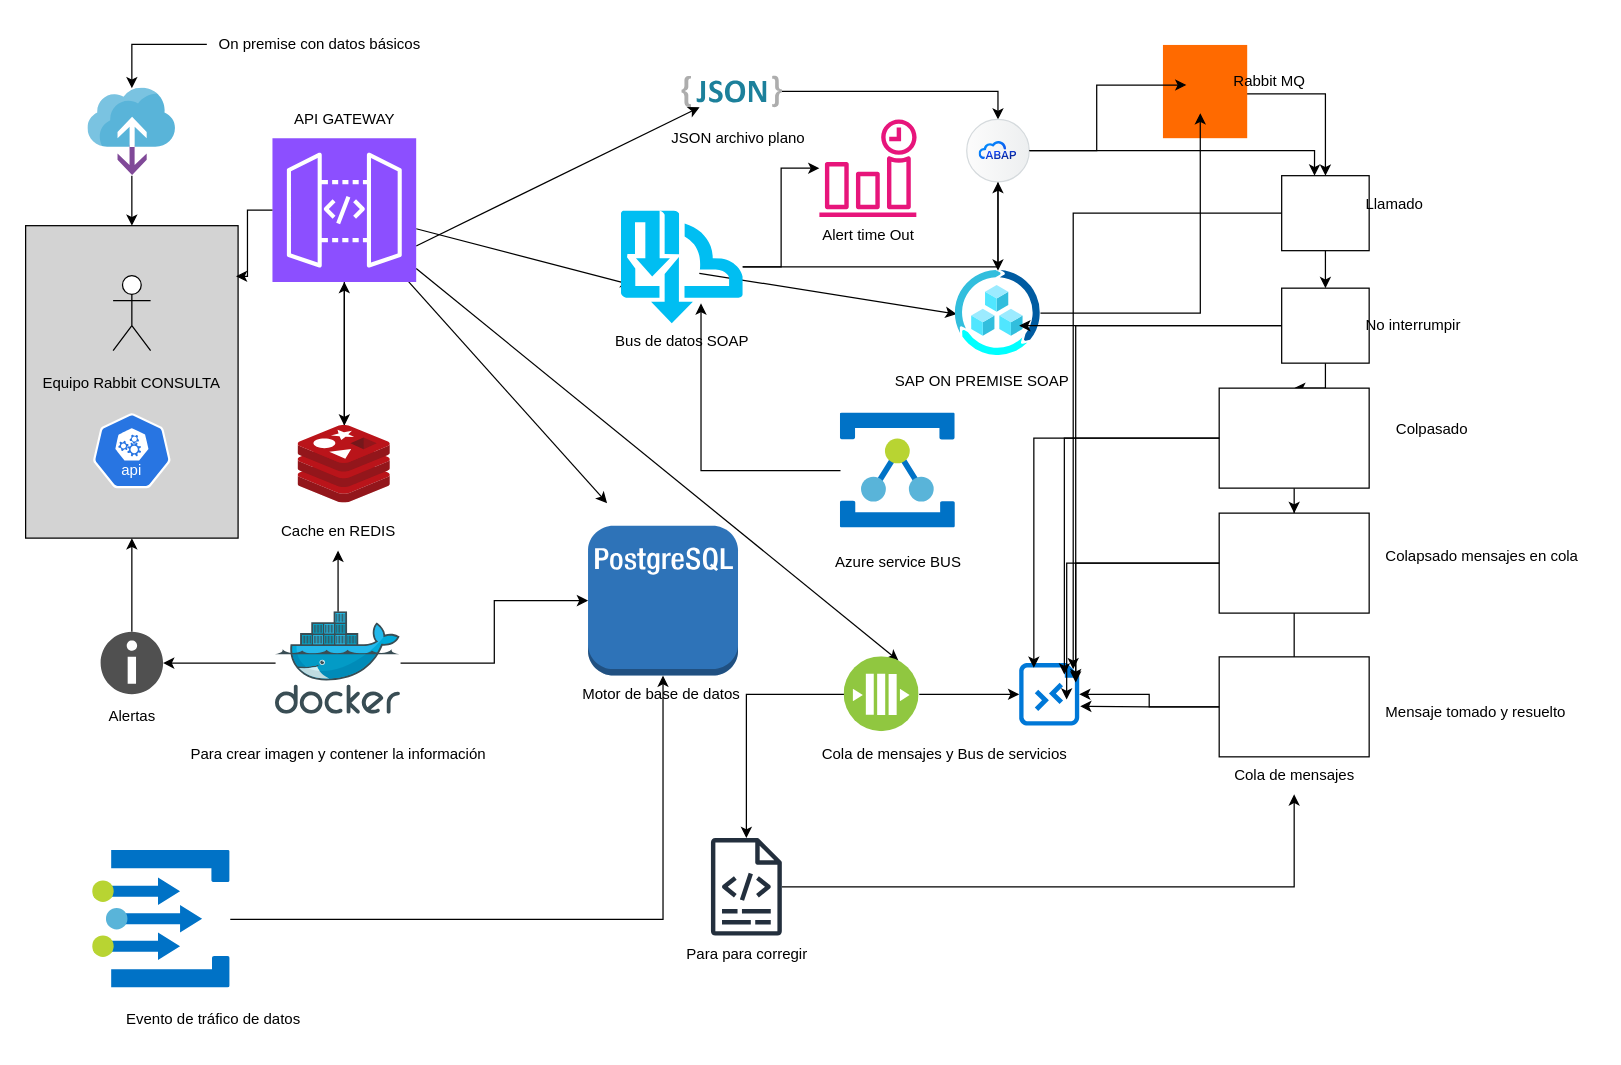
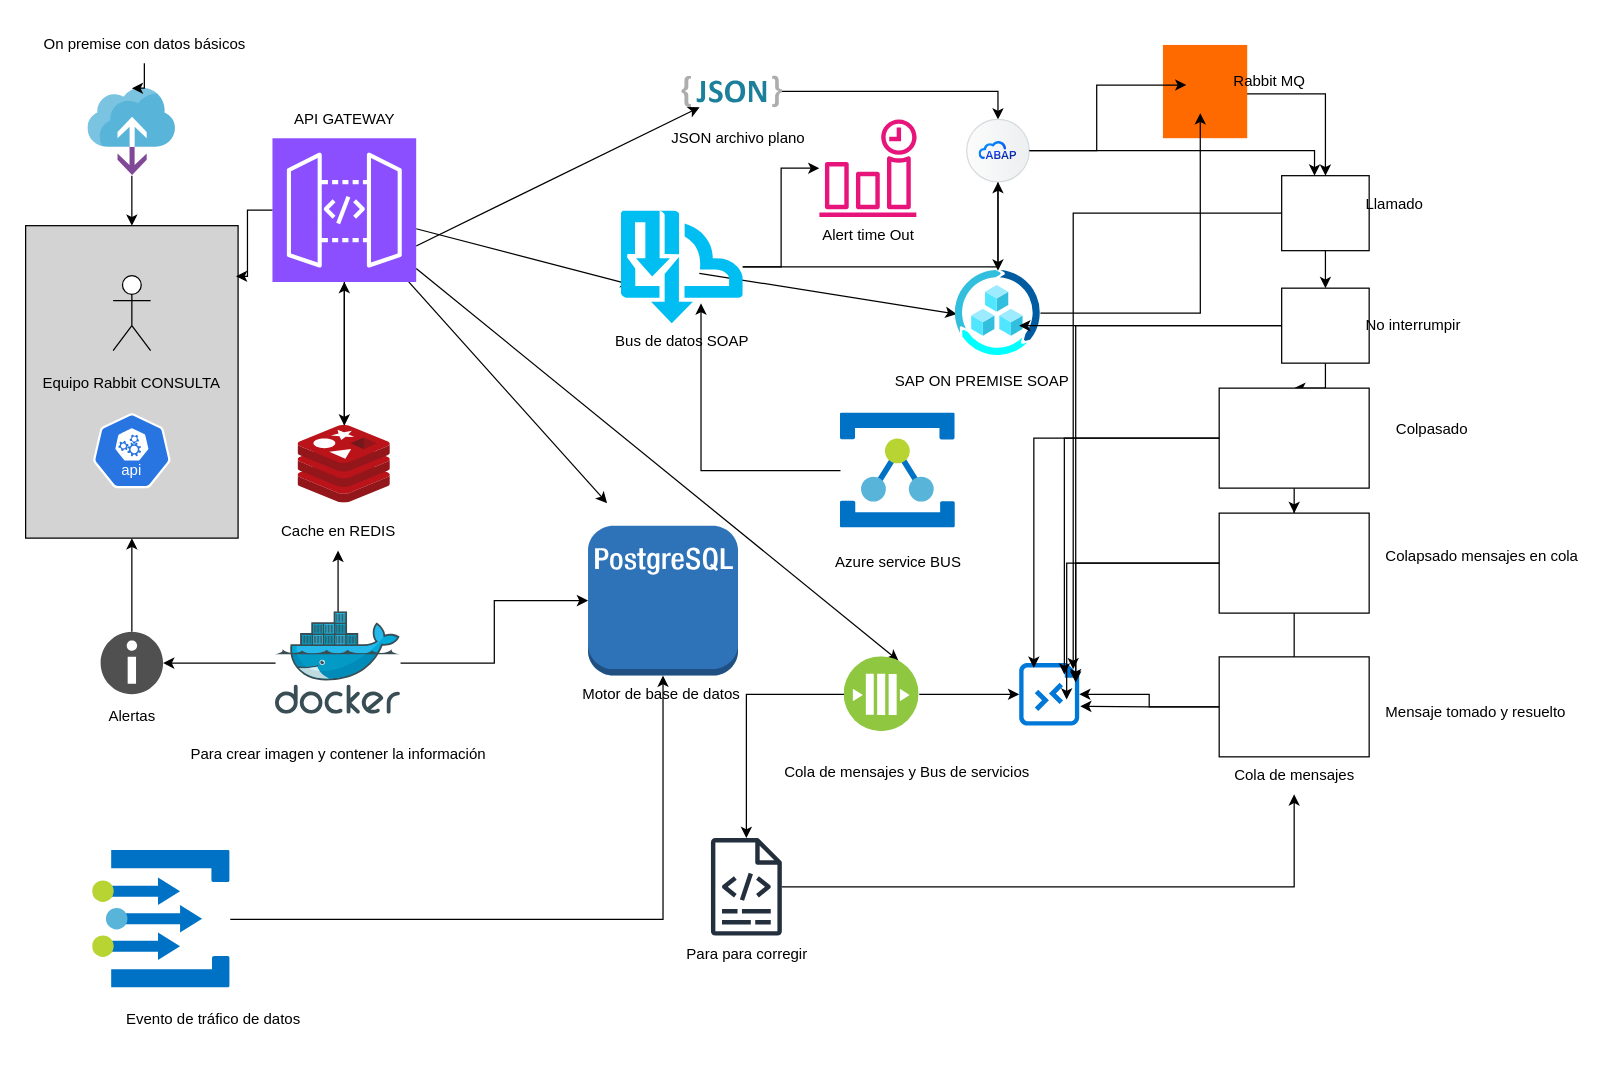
(319, 44) -> (144, 44)
(944, 754) -> (907, 773)
